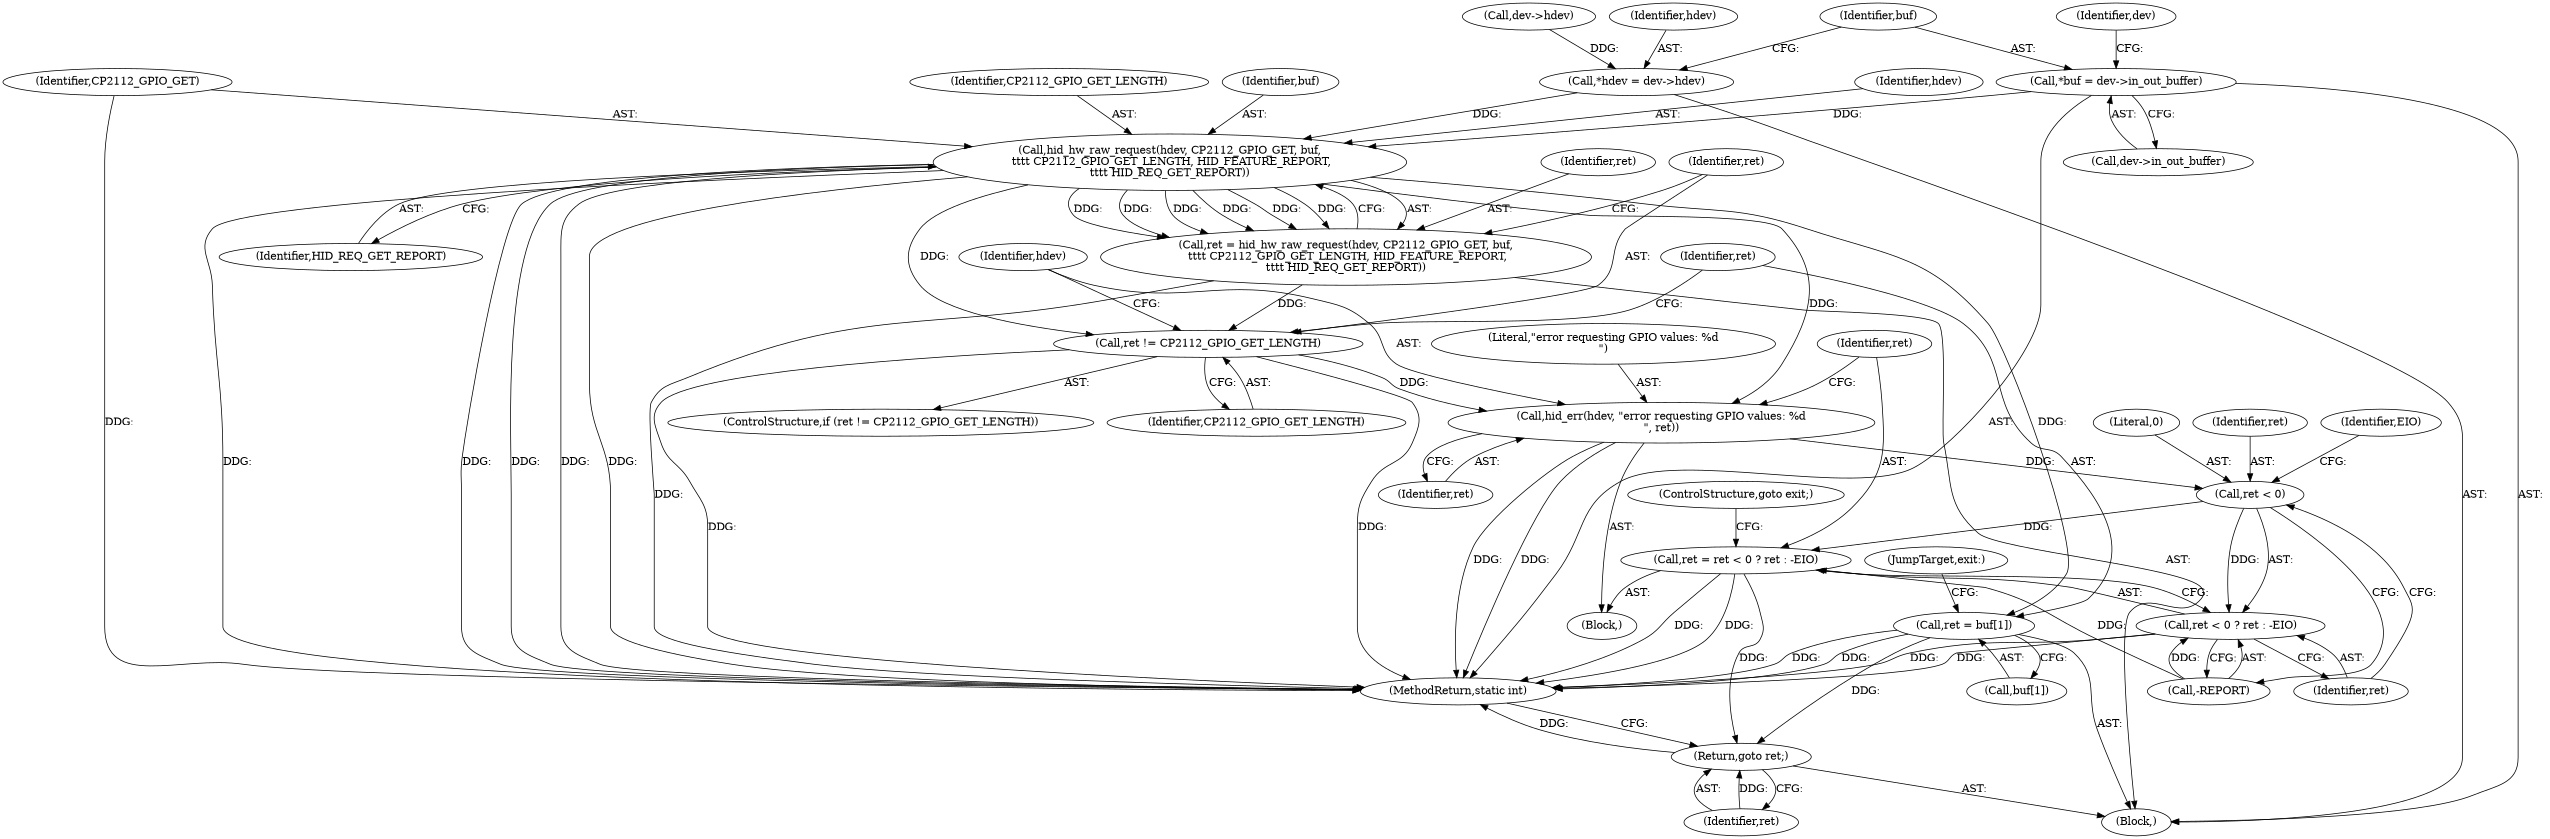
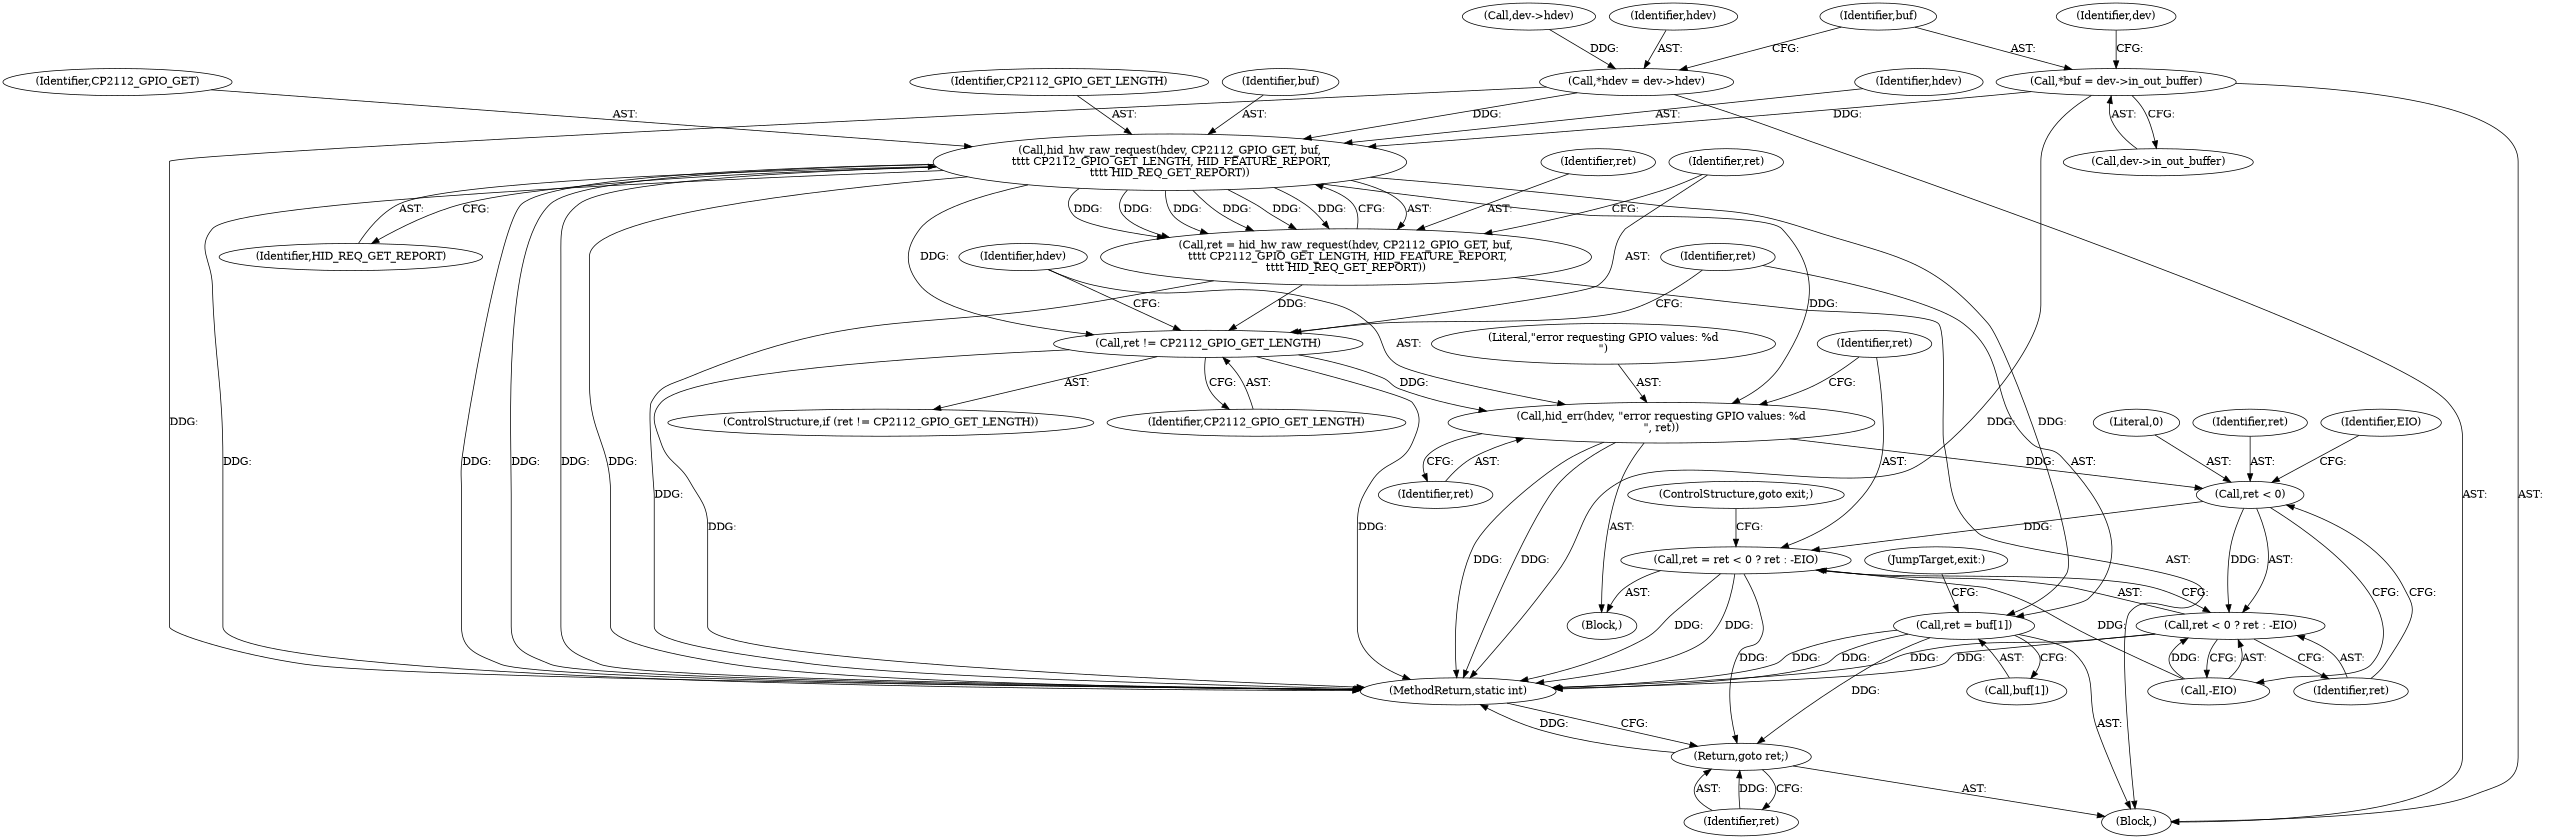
(2003, 423) -> (2003, 423)
(451, 675) -> (169, 300)
(2209, 691) -> (2209, 691)
